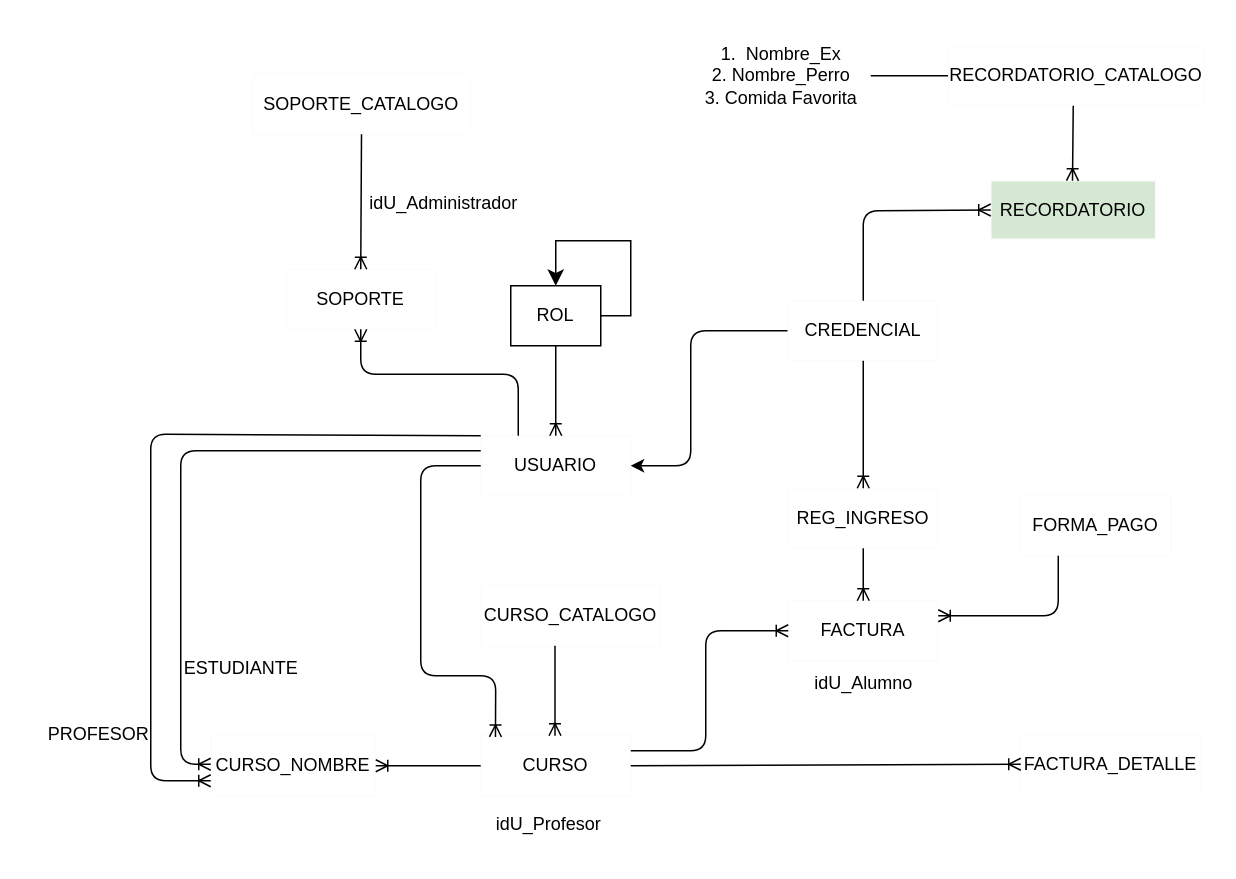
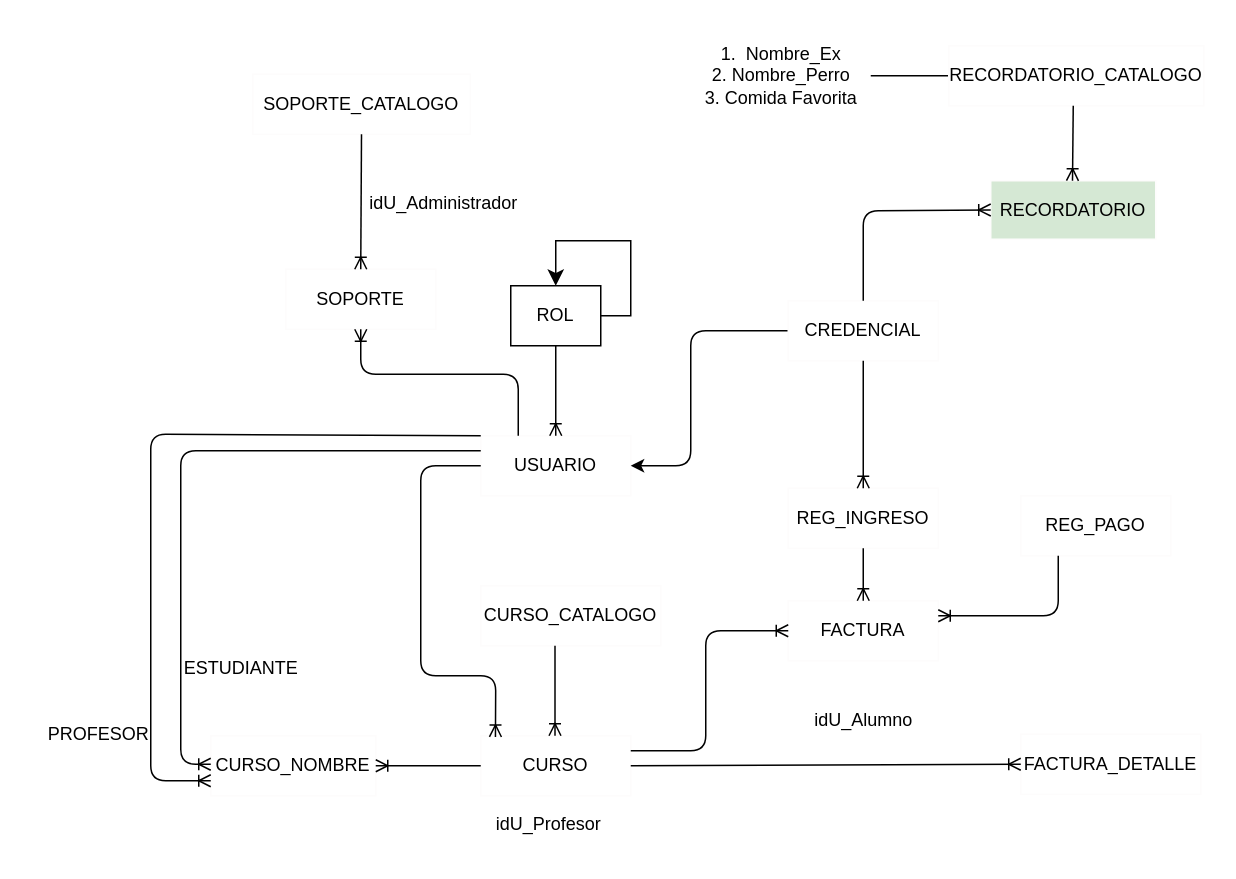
(1096, 526) -> (1096, 526)
(863, 683) -> (863, 721)
